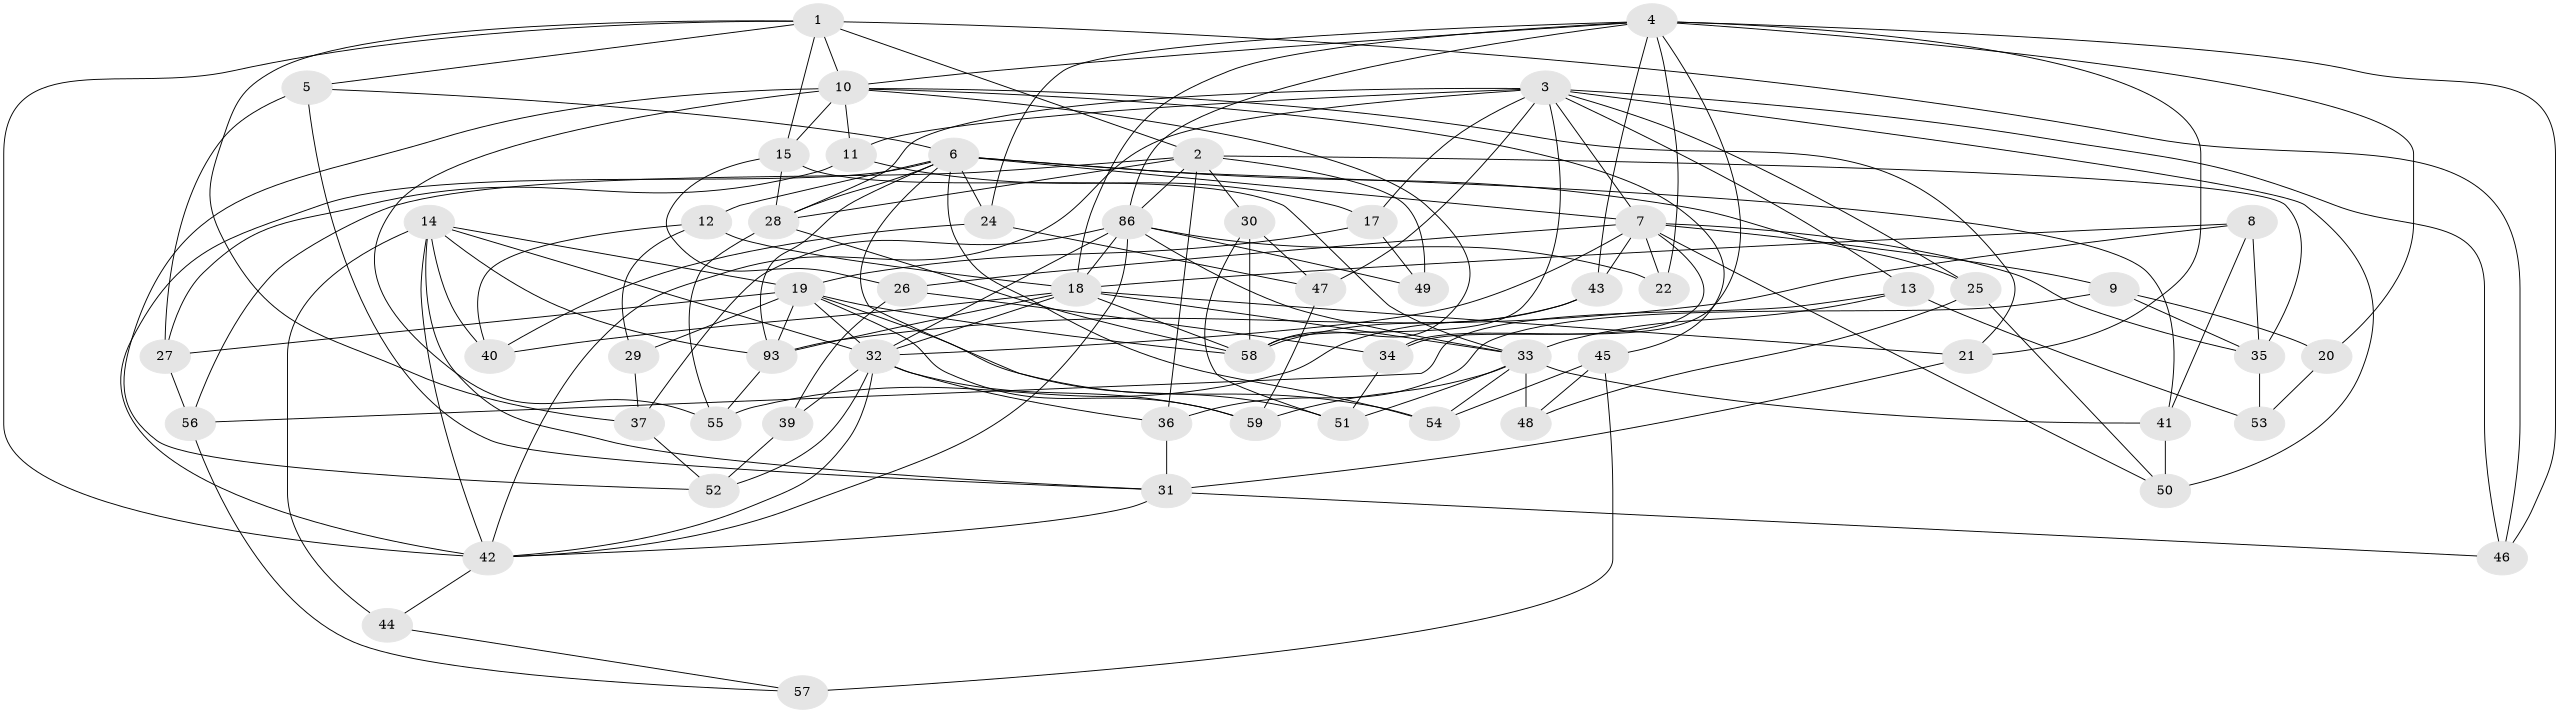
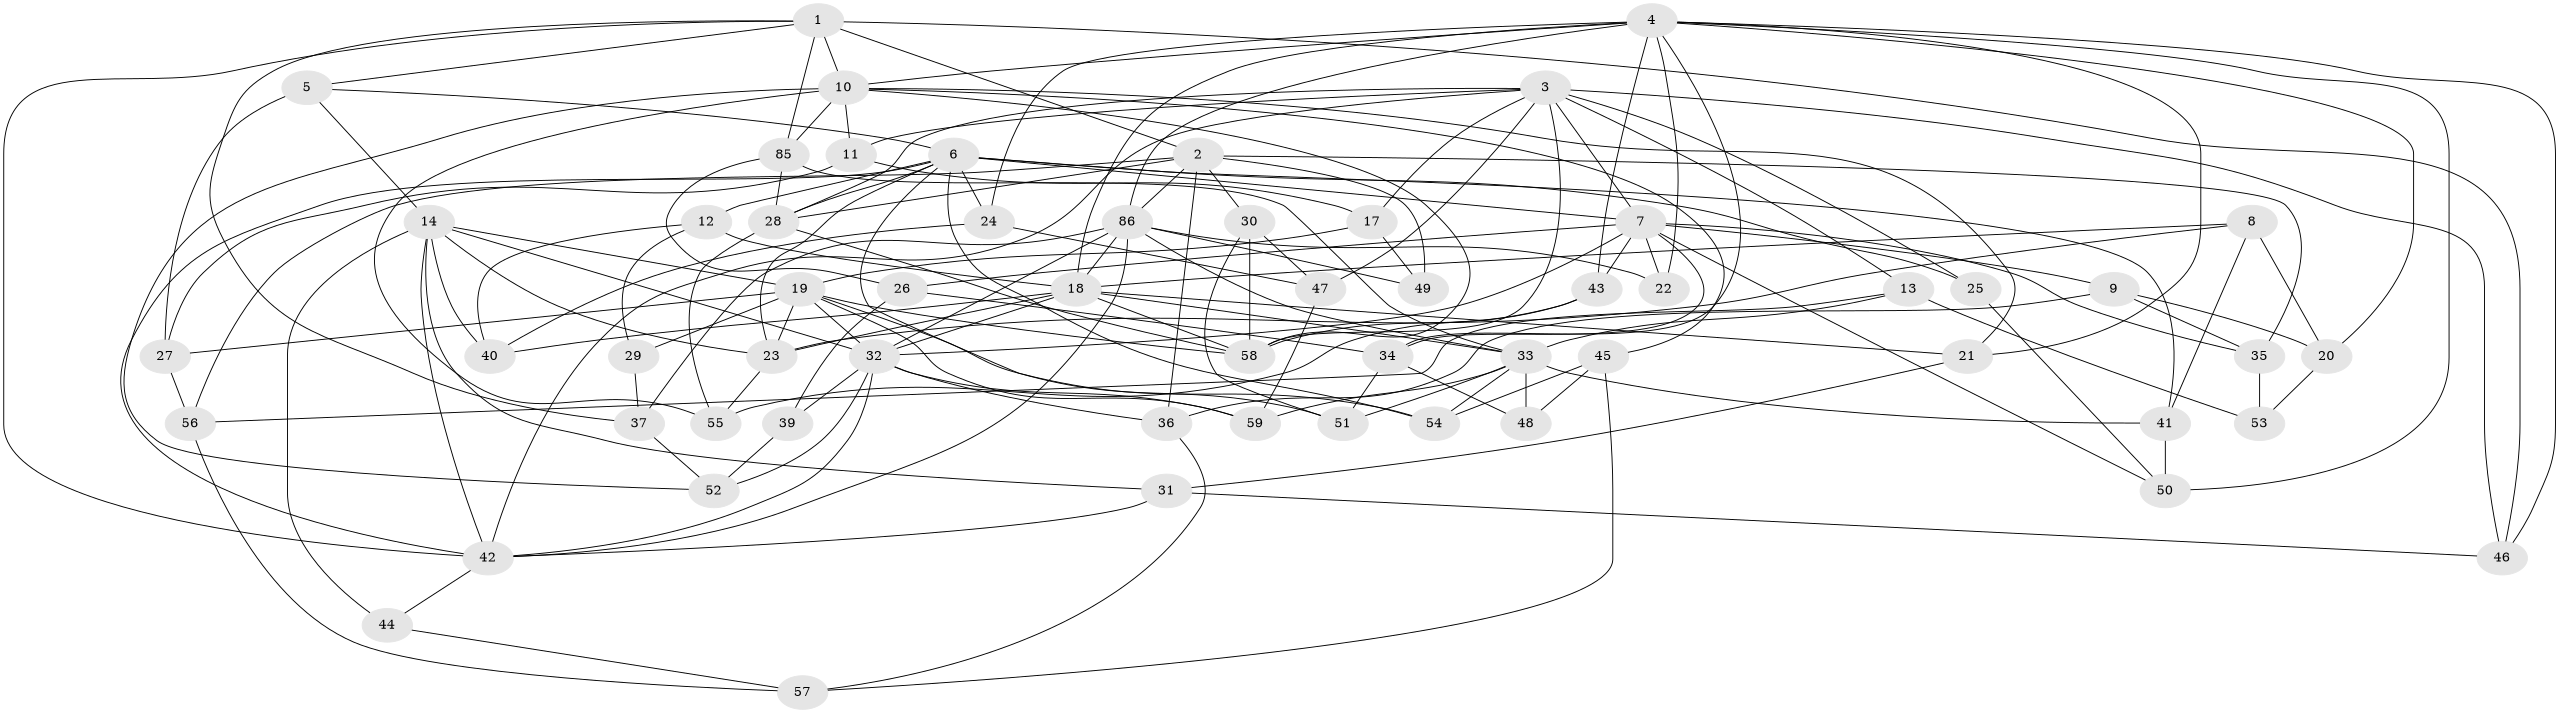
(784, 155) -> (784, 155)
(2140, 171) -> (2342, 81)
(2256, 289) -> (2288, 287)
(772, 357) -> (772, 357)
(1752, 358) -> (1459, 391)
(1167, 457) -> (1068, 619)
(617, 459) -> (366, 152)
